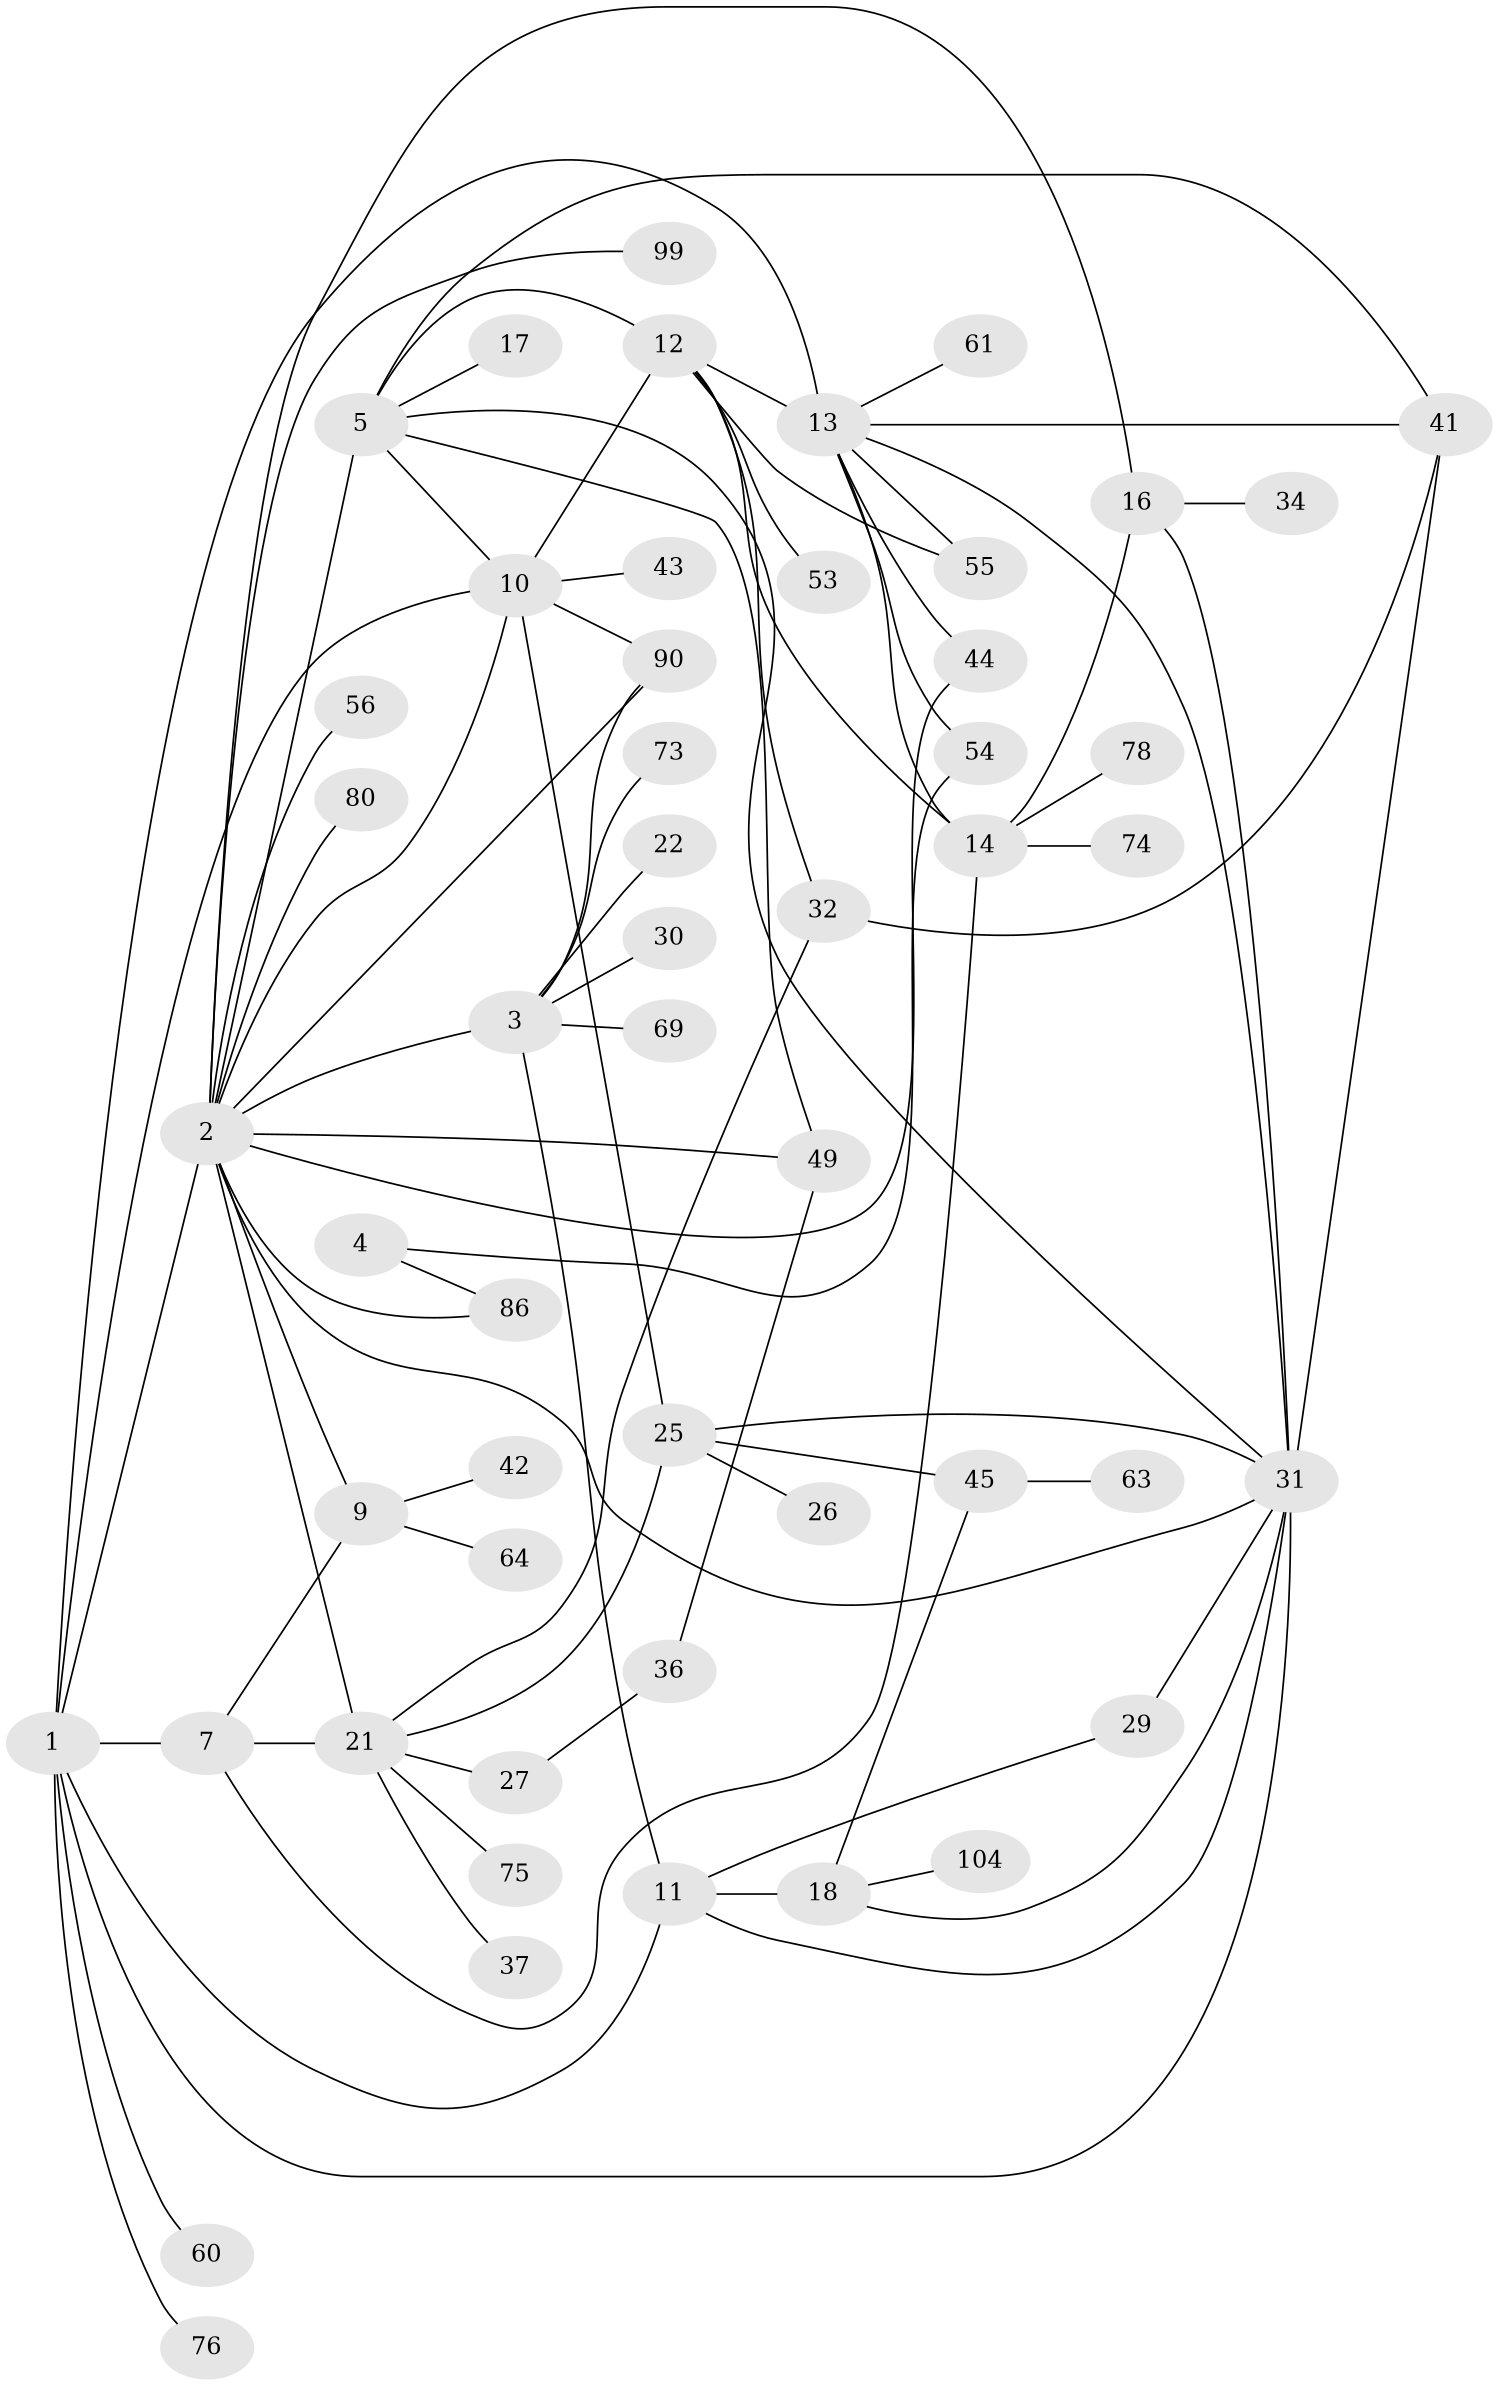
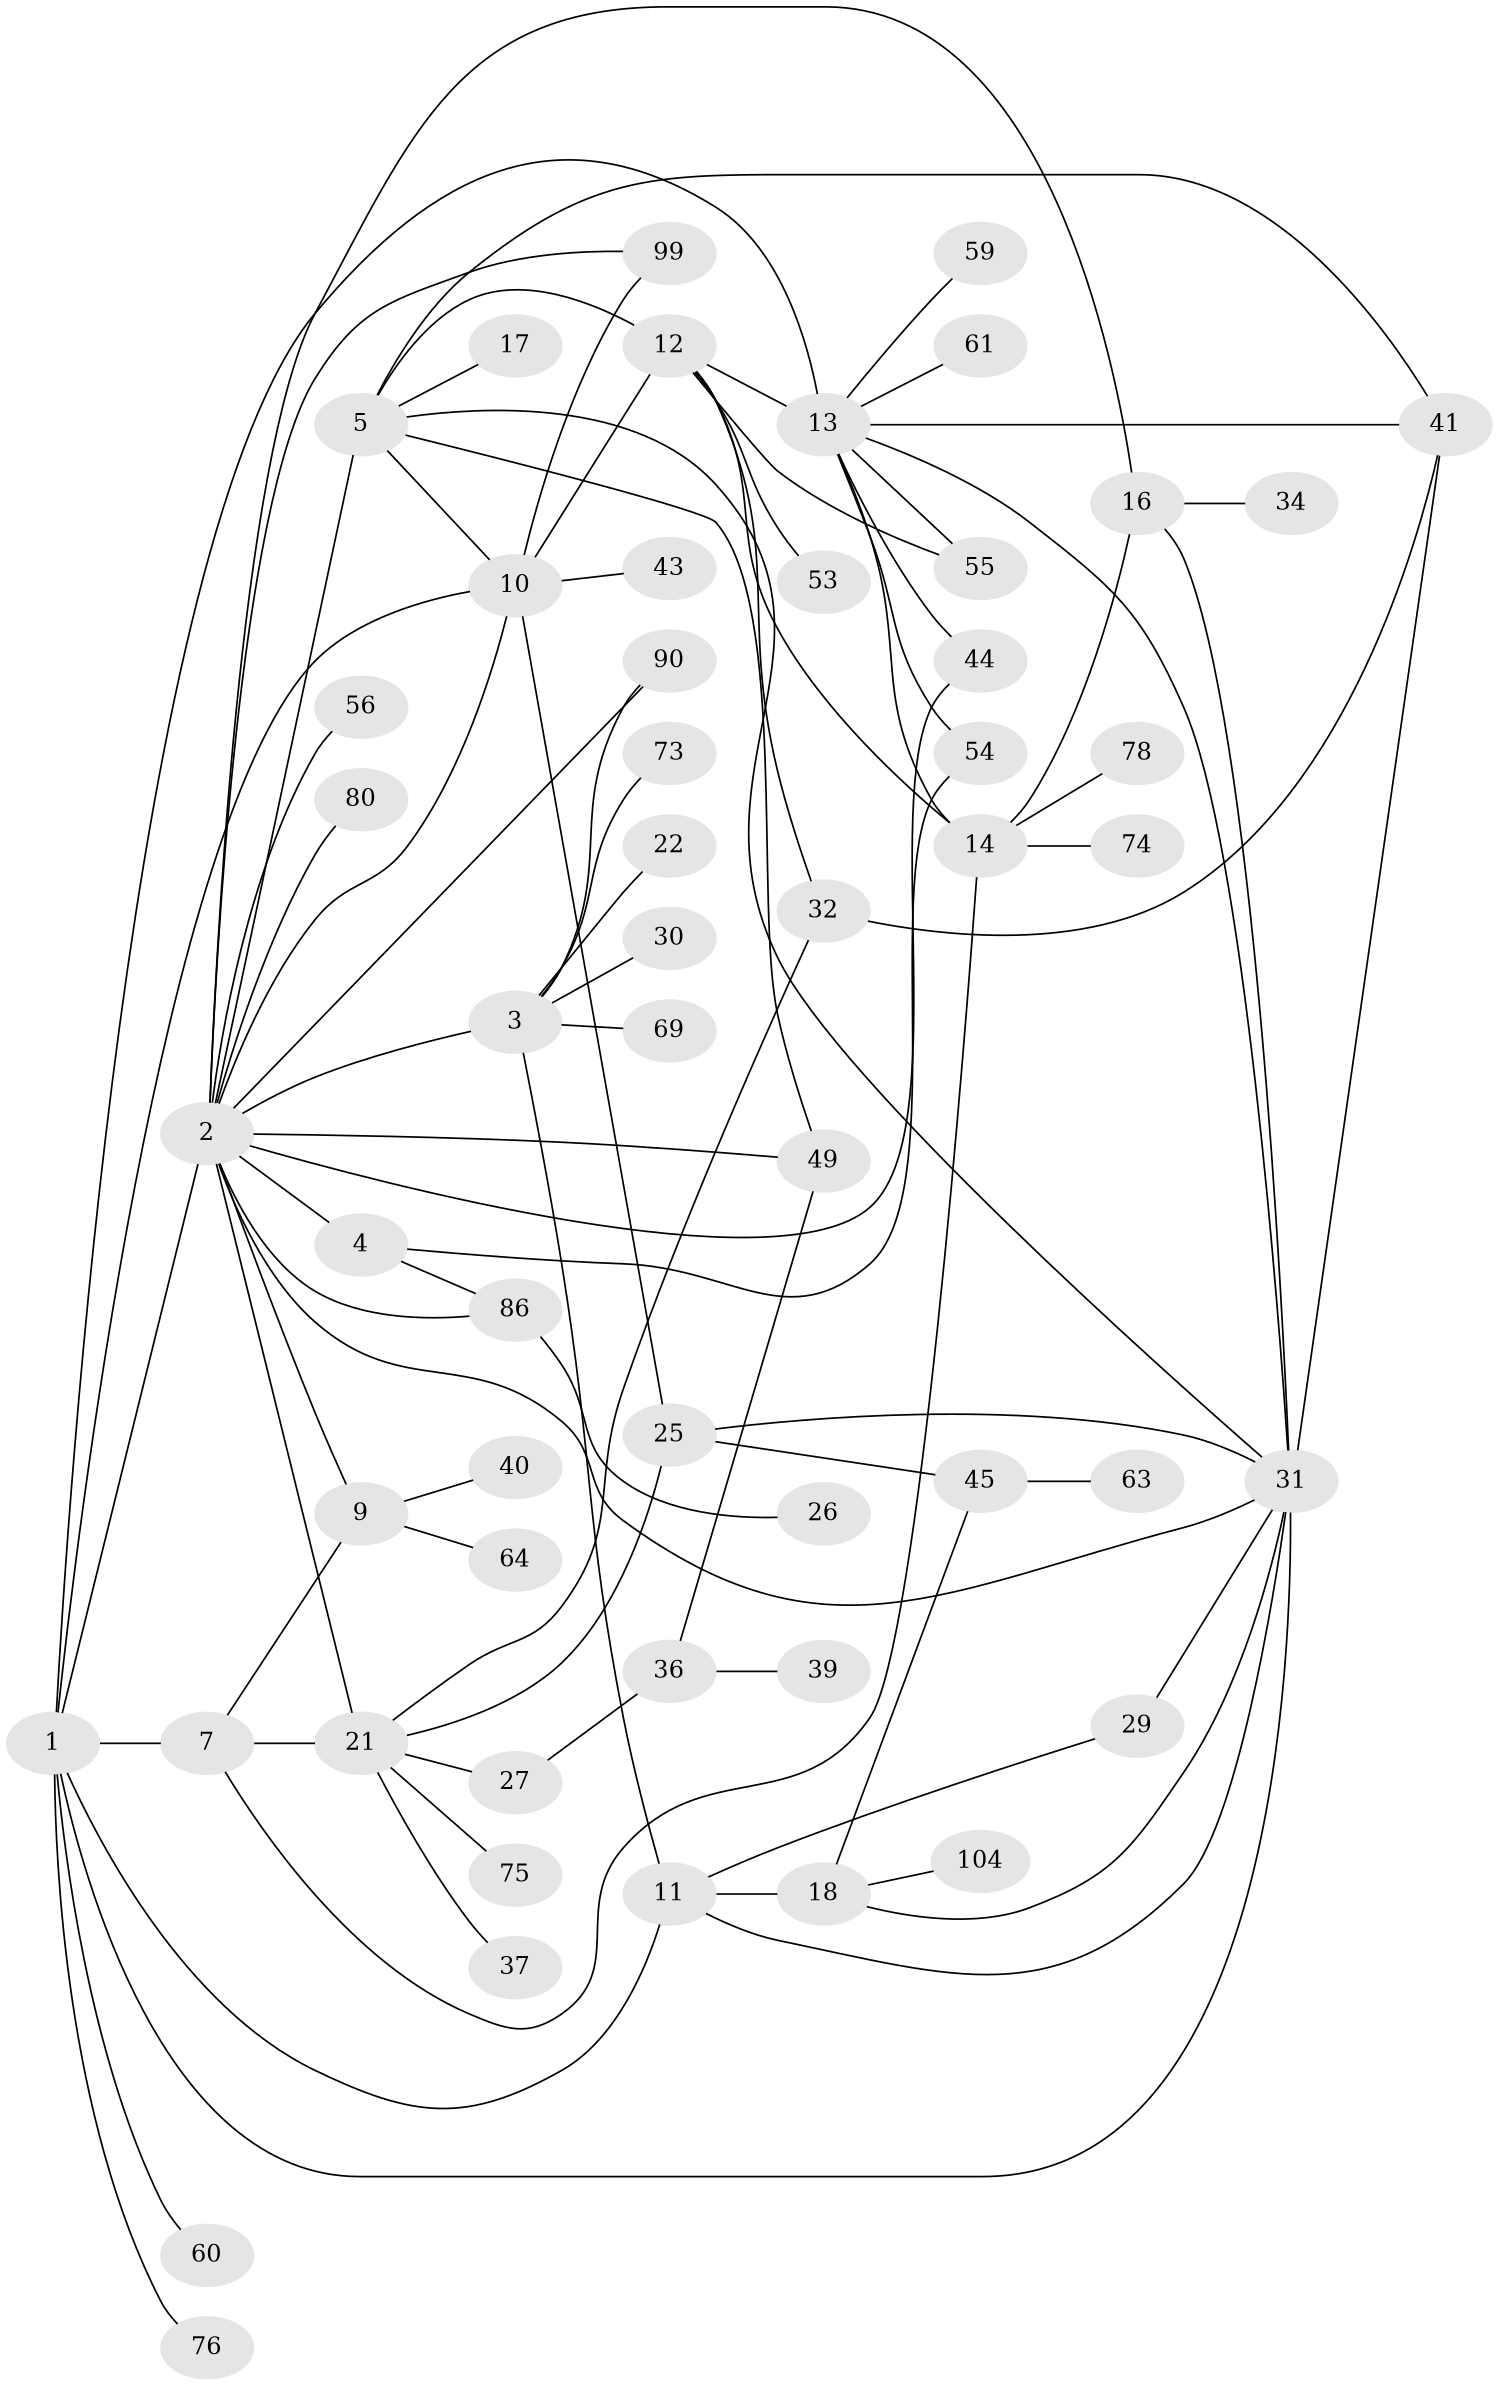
none -> (981, 253)
(593, 623) -> (572, 403)
none -> (284, 1189)
(515, 1468) -> (515, 1468)
(747, 1475) -> (620, 1478)
none -> (824, 1671)
